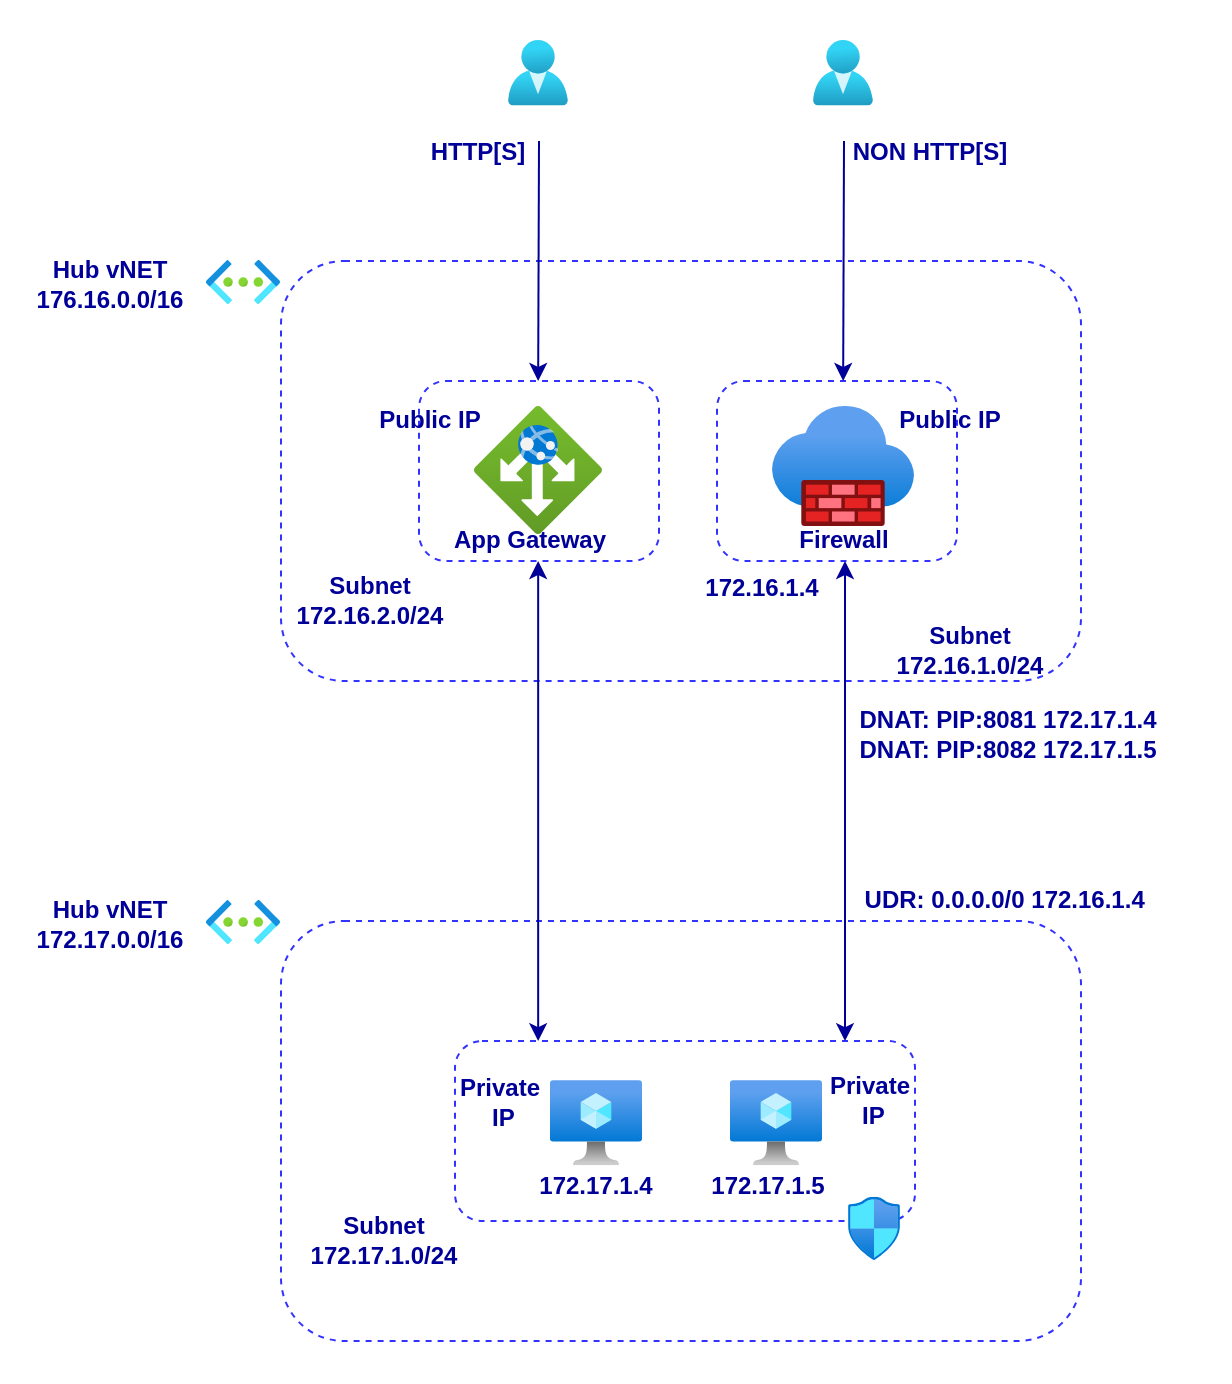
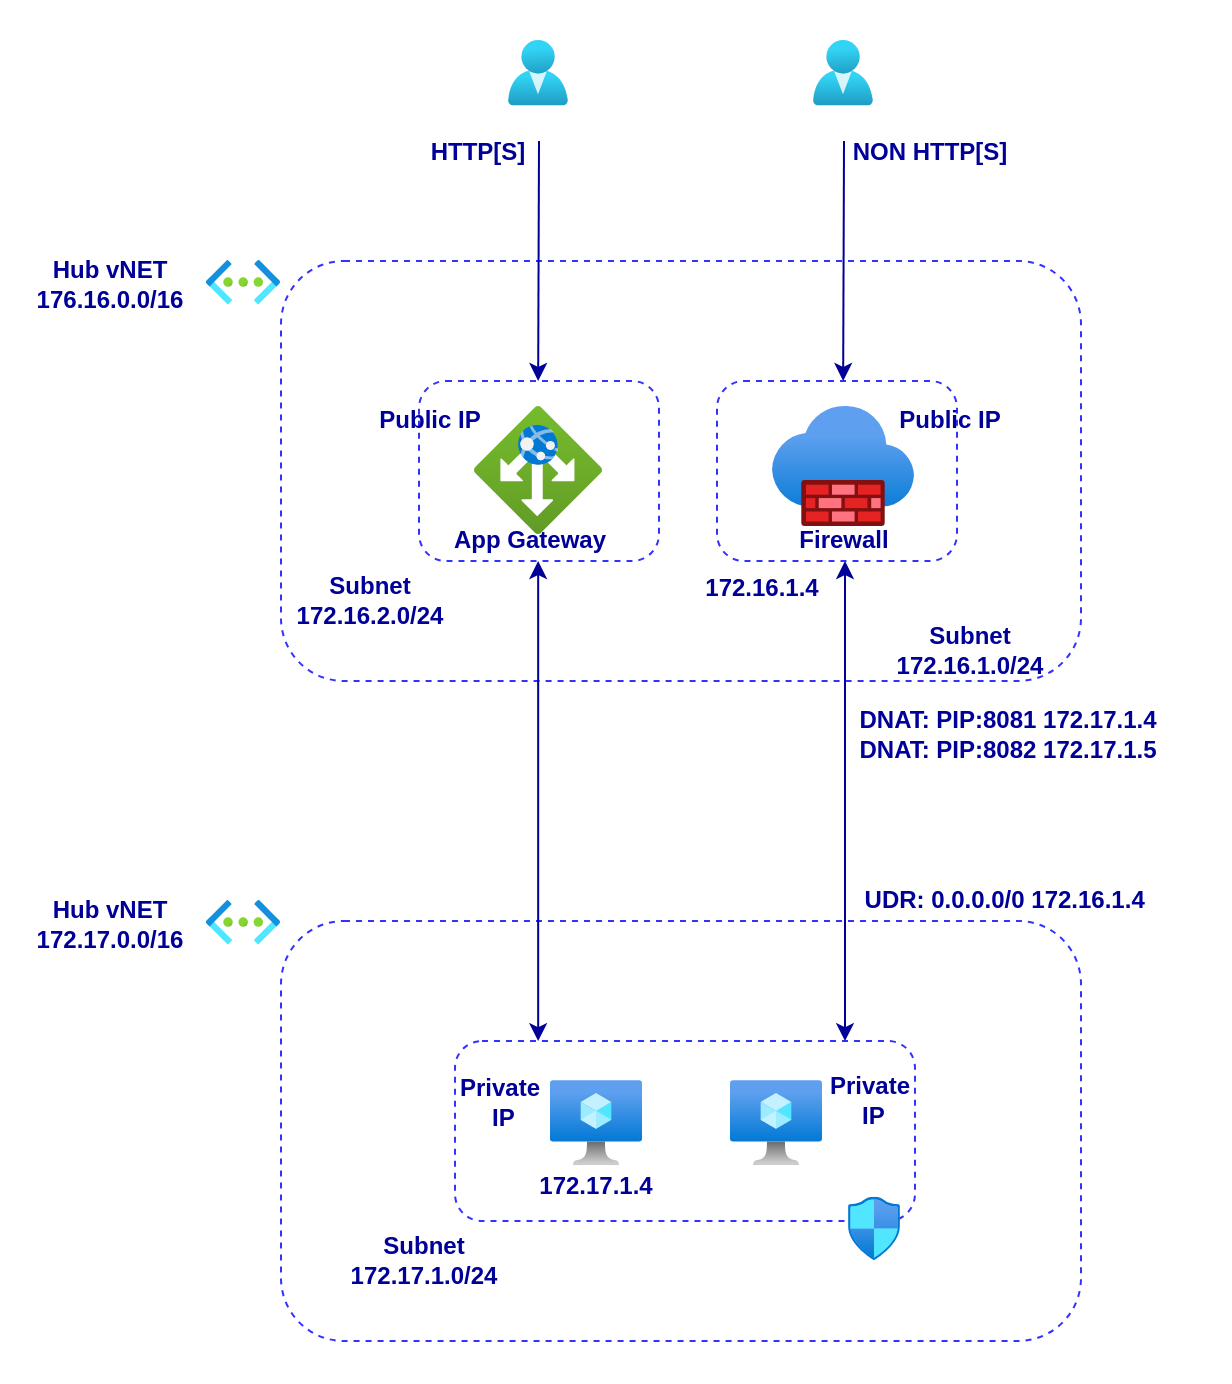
(769, 1186) -> none
(385, 1241) -> (425, 1261)
